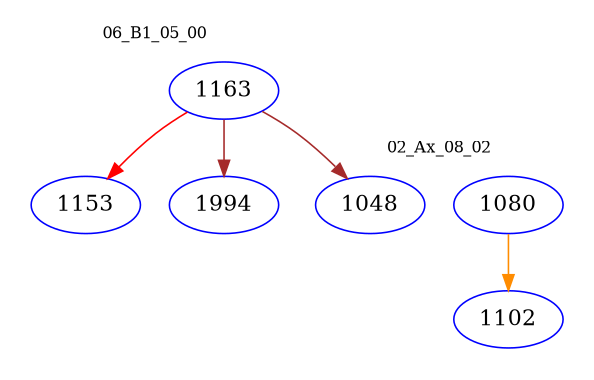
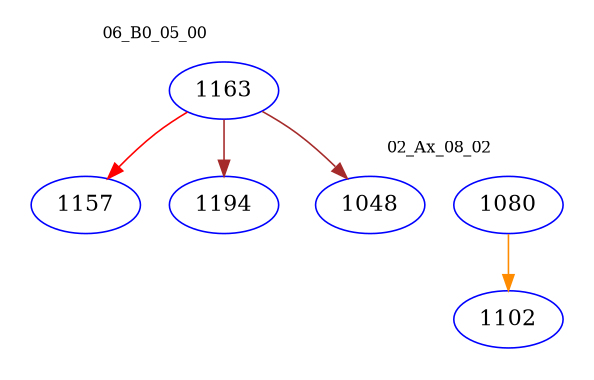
(155, 34) -> (155, 34)
(86, 205) -> (86, 205)
(224, 205) -> (224, 205)
